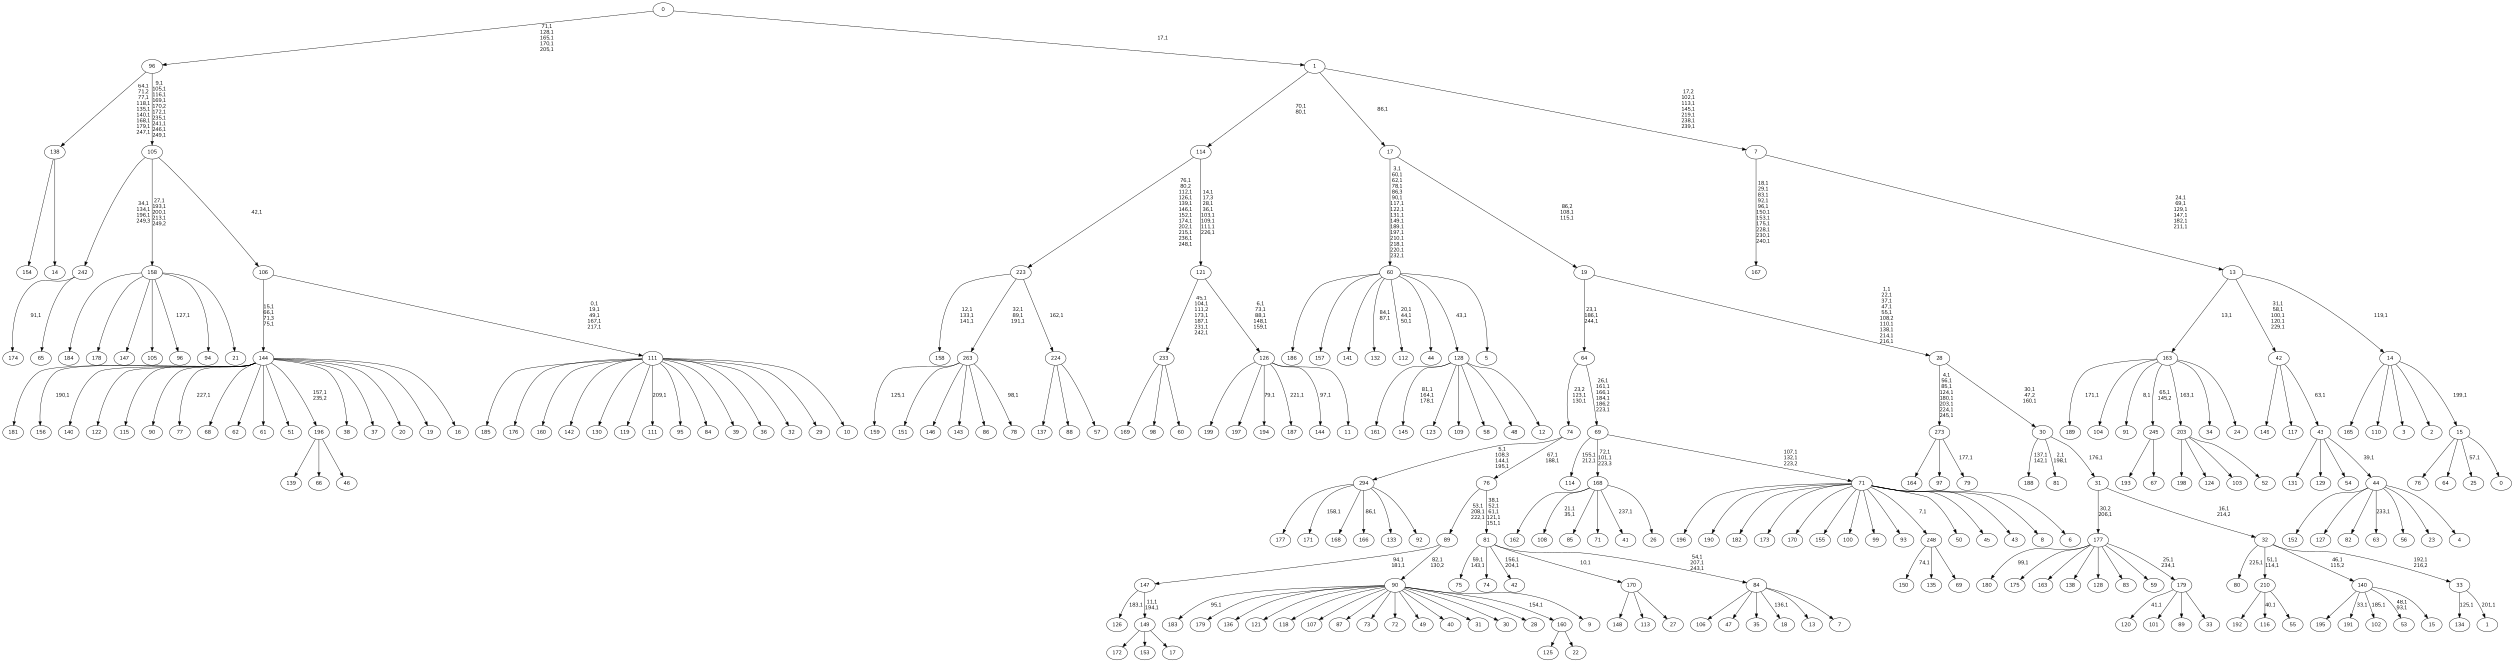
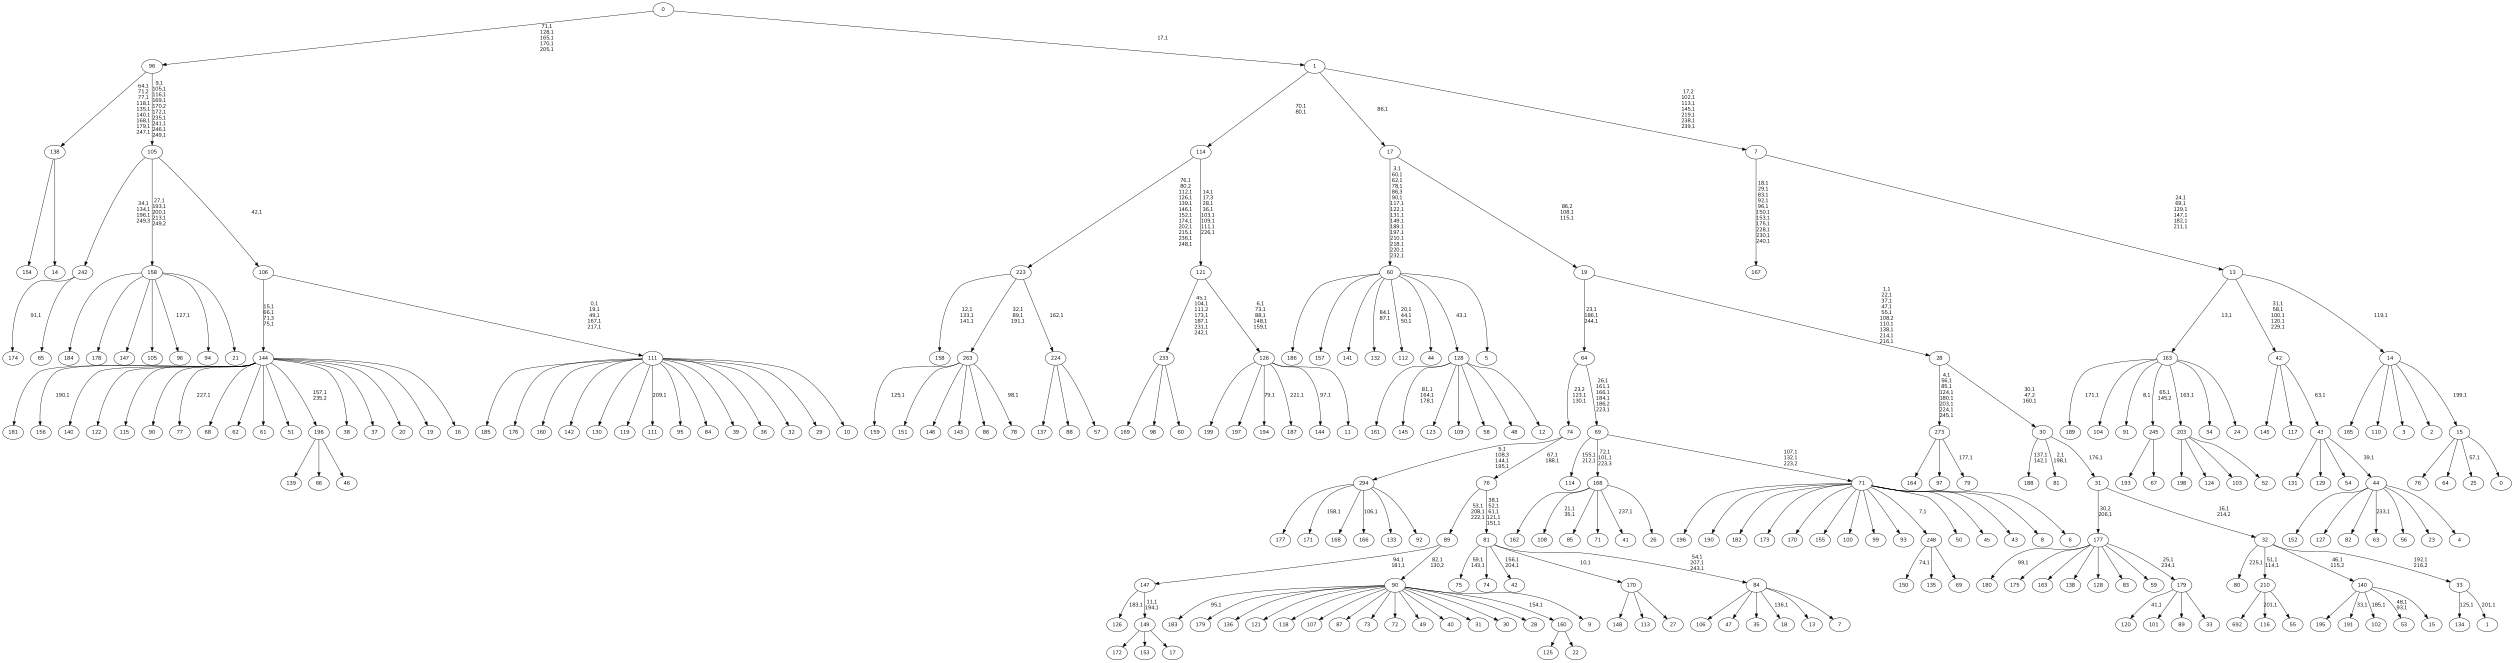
(1371, 512) -> (1371, 512)
(2270, 605) -> (2270, 605)
(2237, 625) -> (2237, 625)
